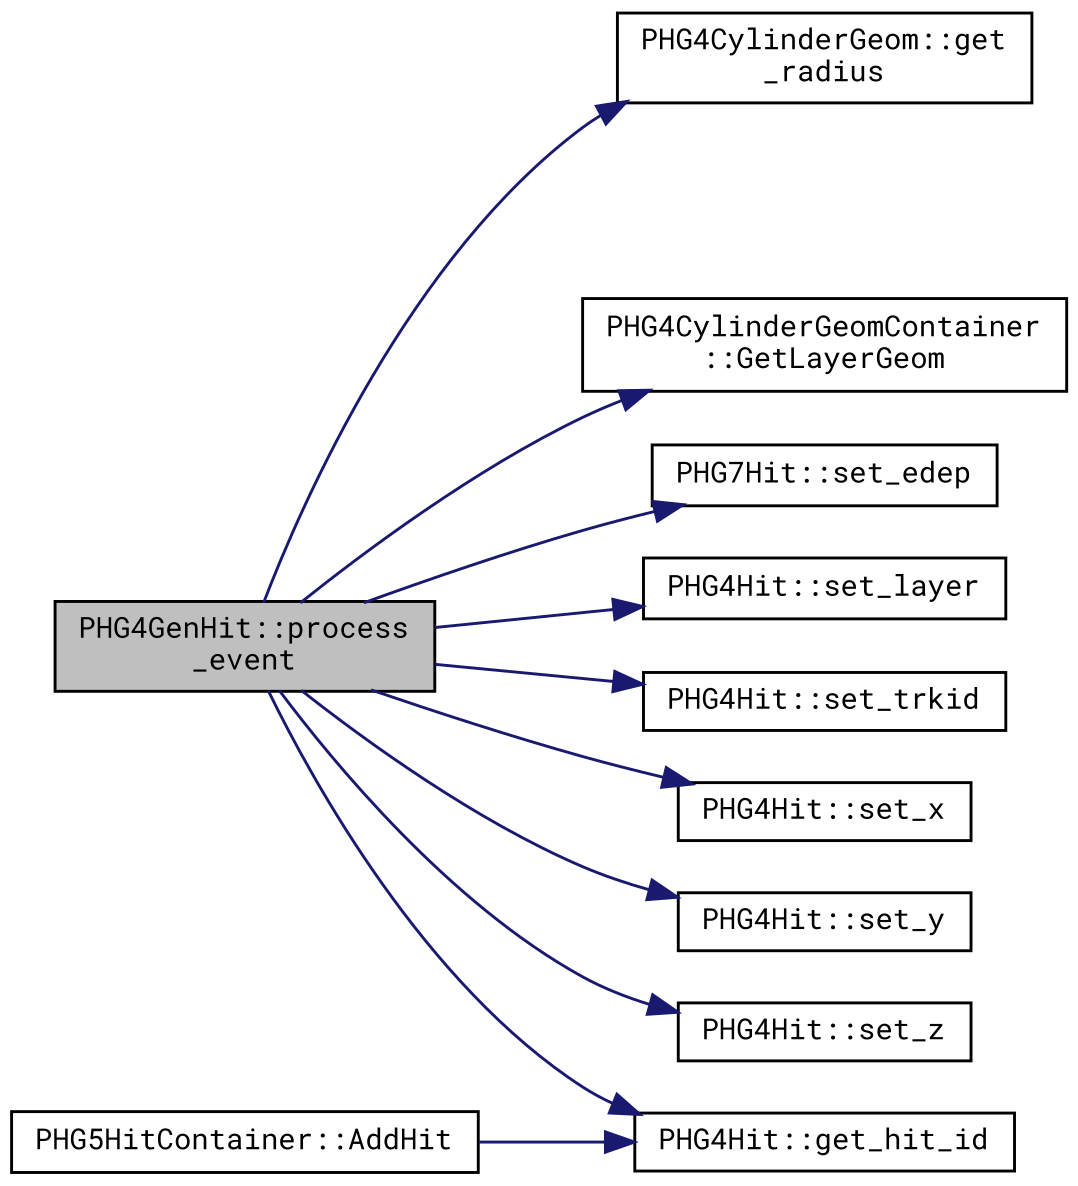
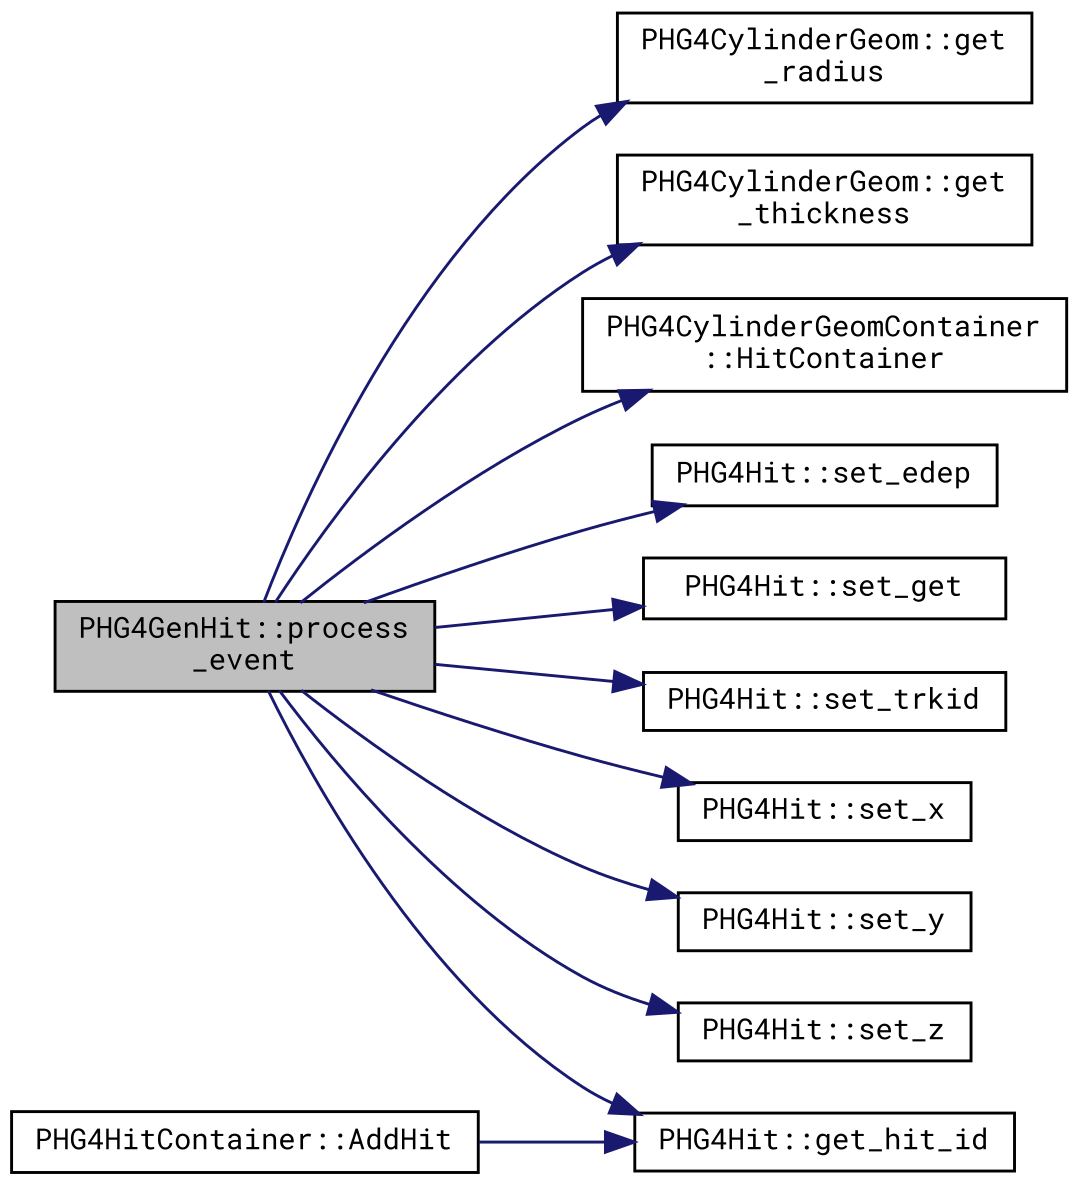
none -> (825, 200)
(825, 345) -> (825, 345)
(825, 475) -> (825, 475)
(825, 588) -> (825, 588)
(245, 1142) -> (245, 1142)
